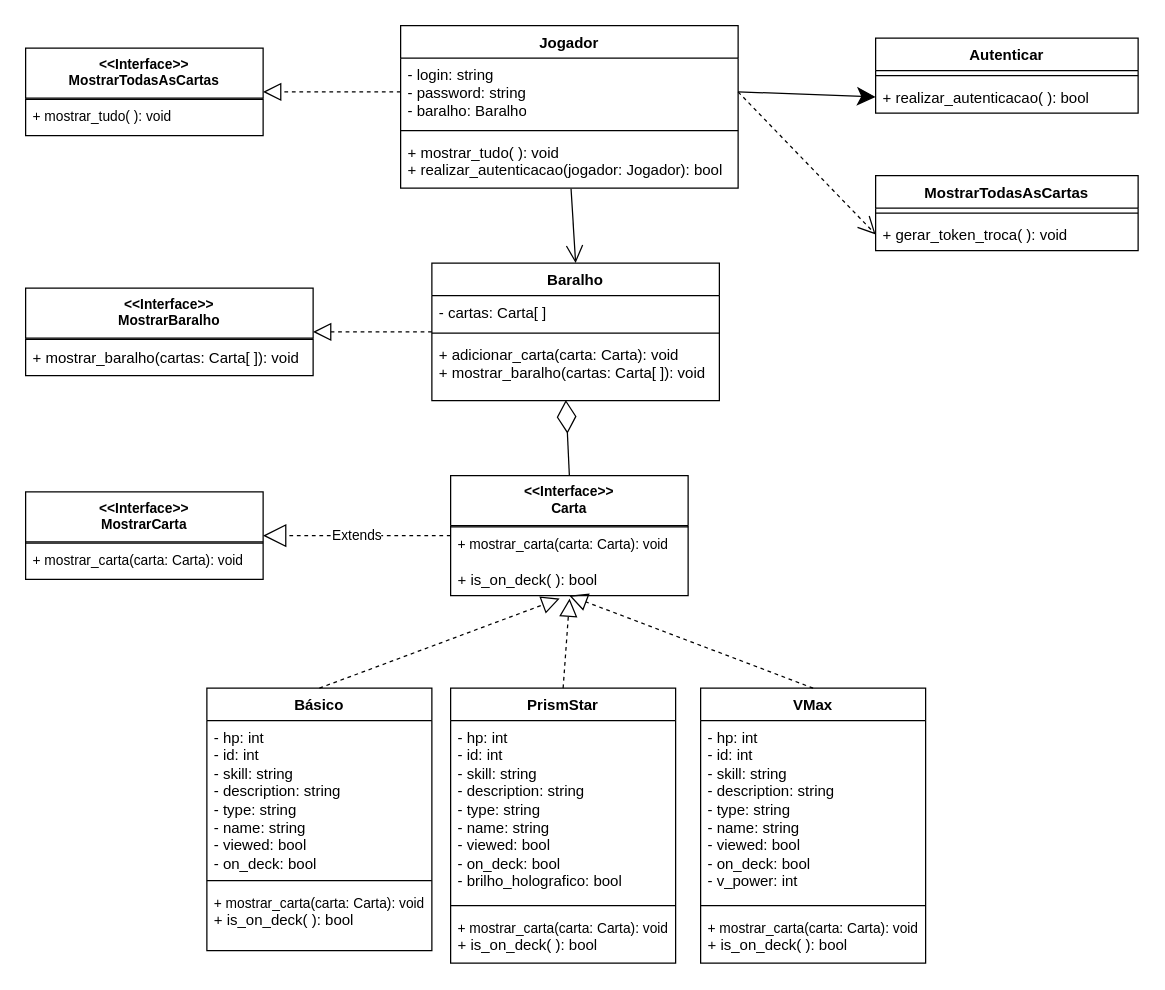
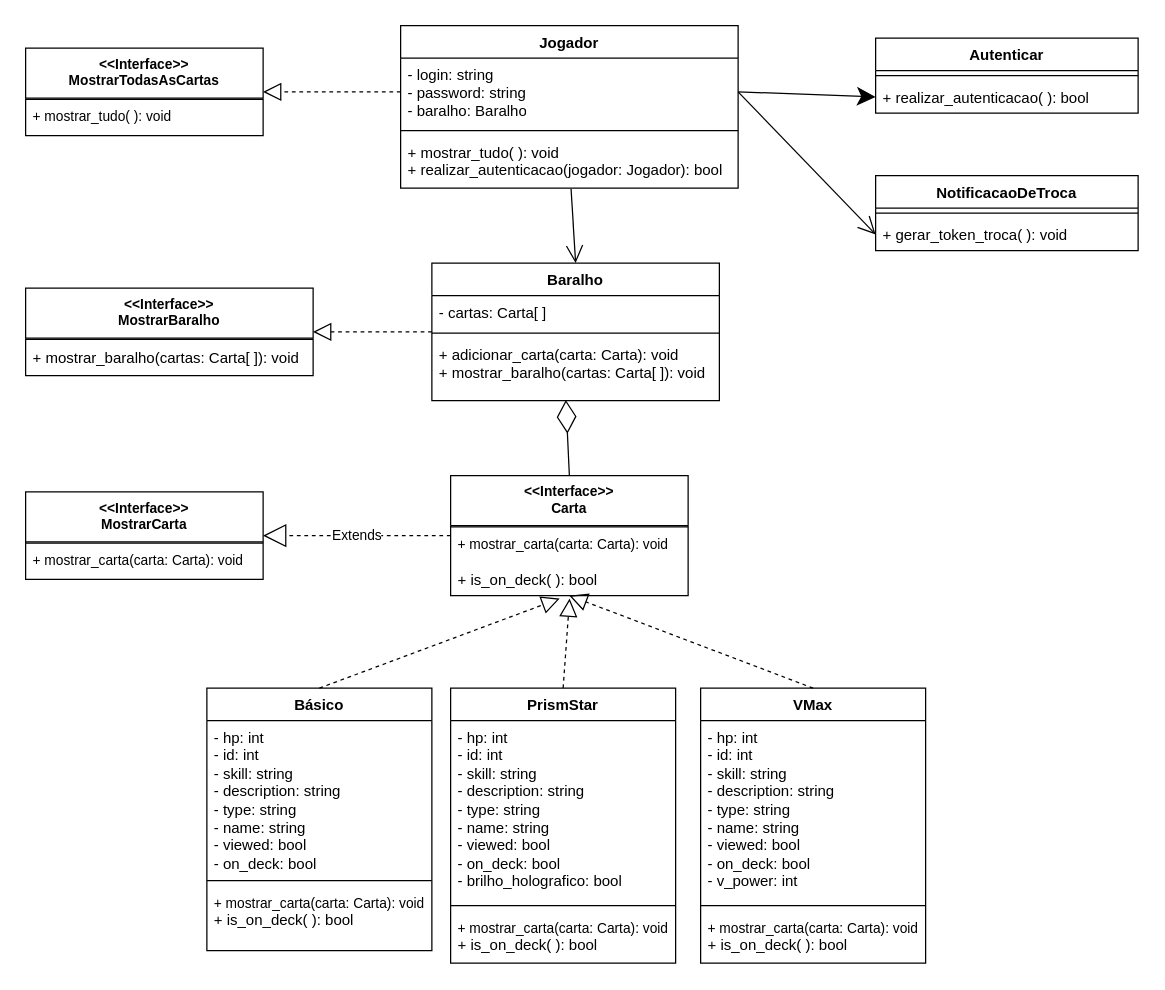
(806, 162) -> (806, 162)
(1007, 193) -> (1007, 193)
